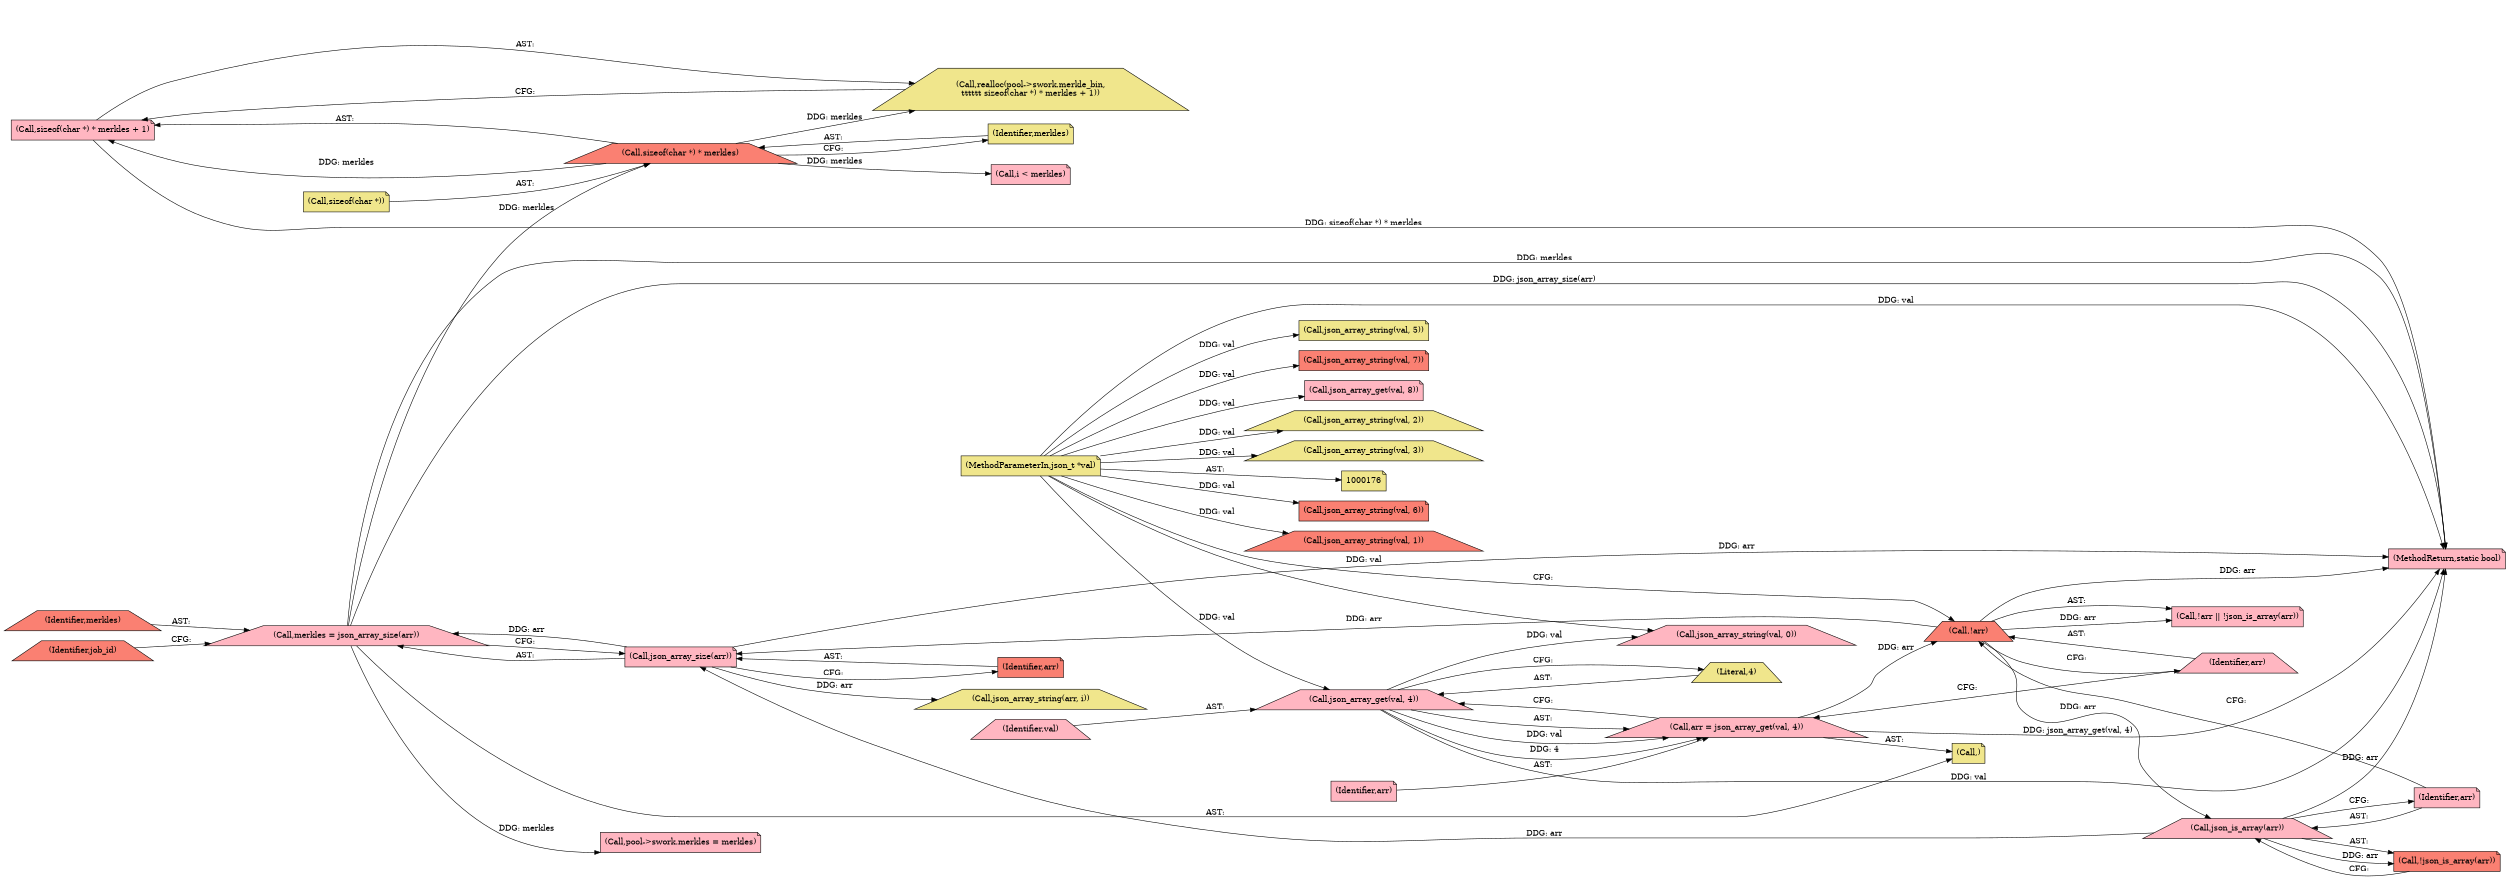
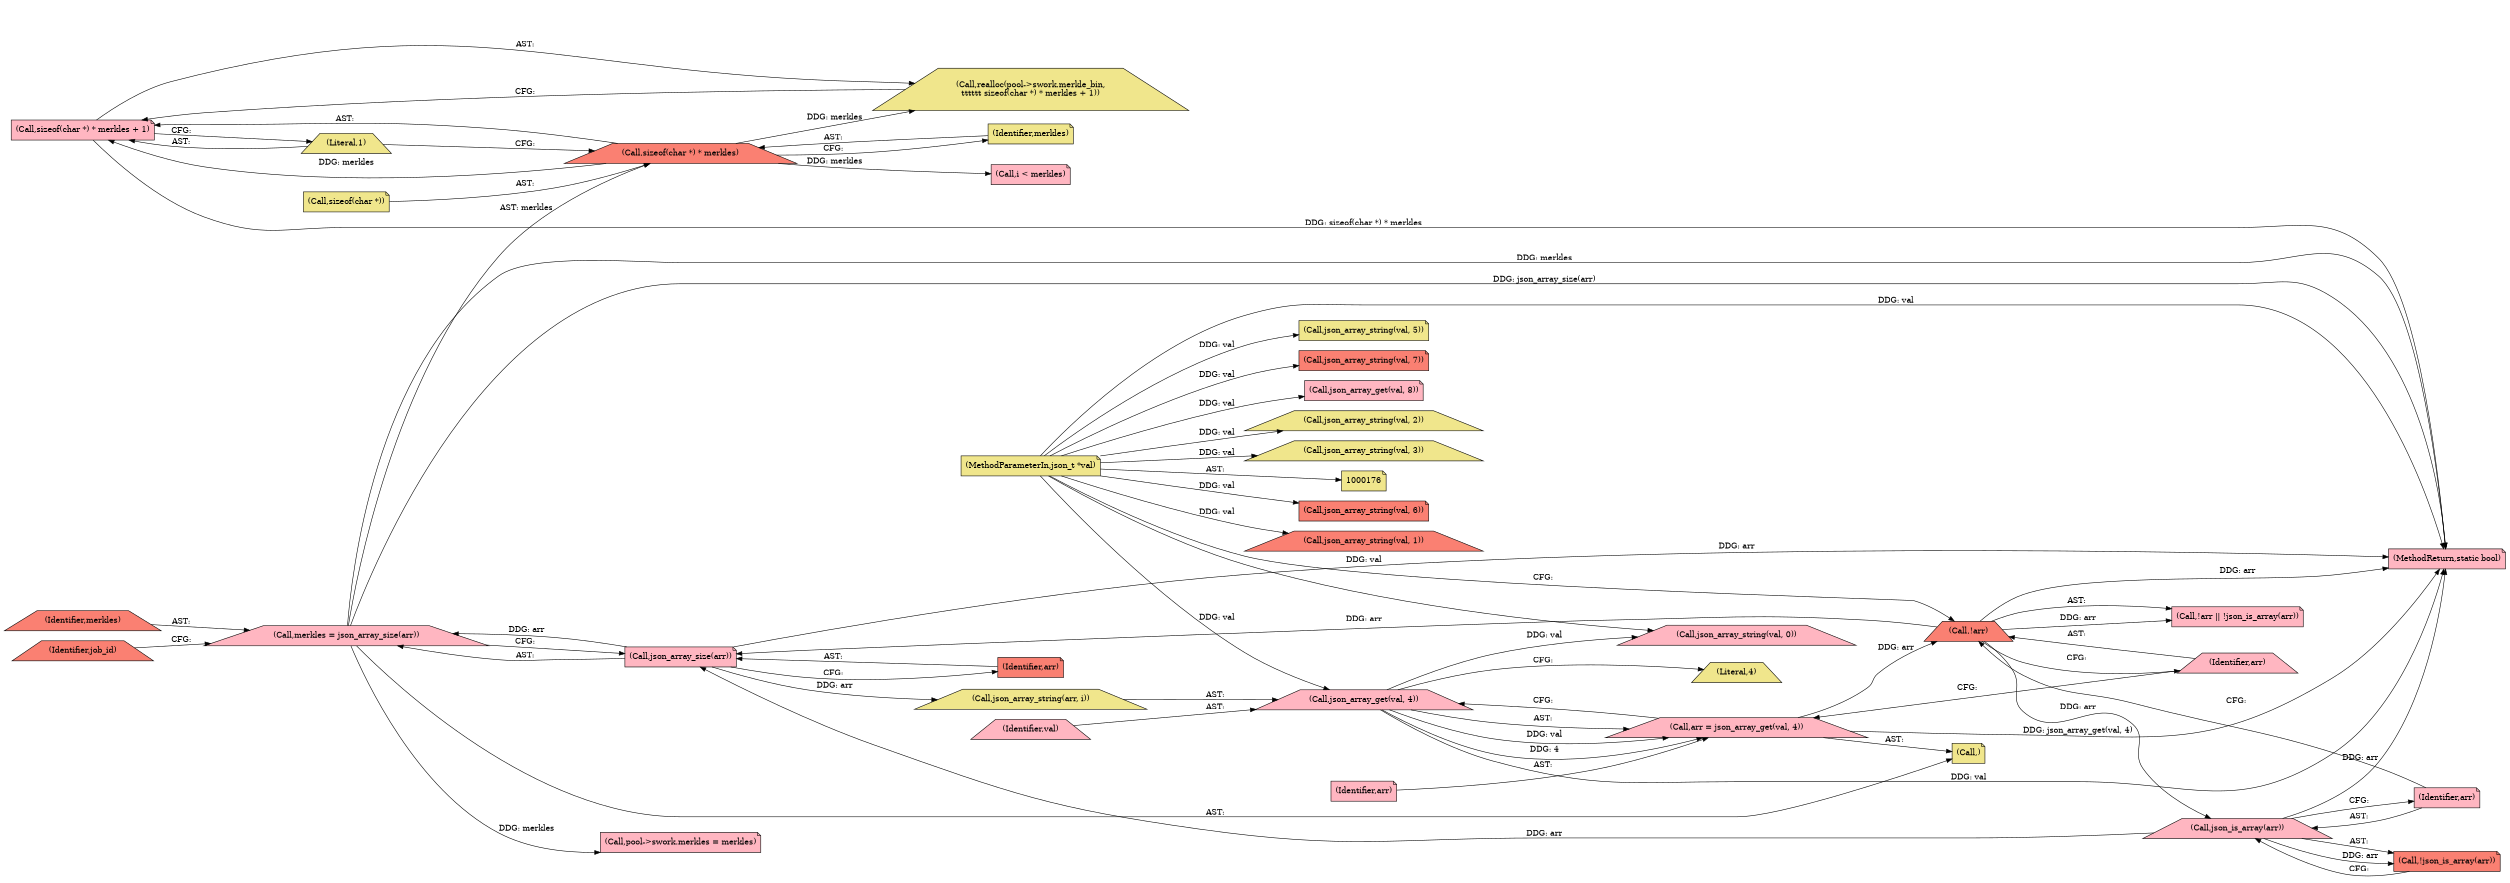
none -> (346, 143)
(526, 208) -> (526, 208)
(1571, 685) -> (1198, 700)
